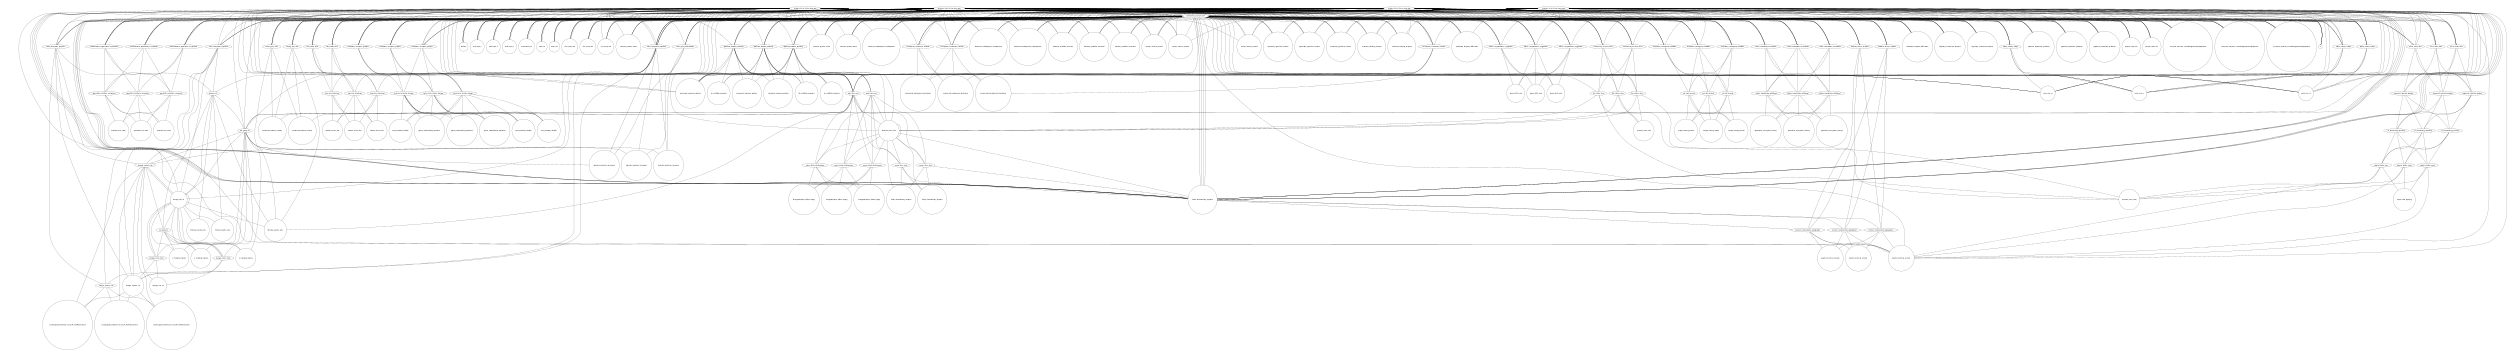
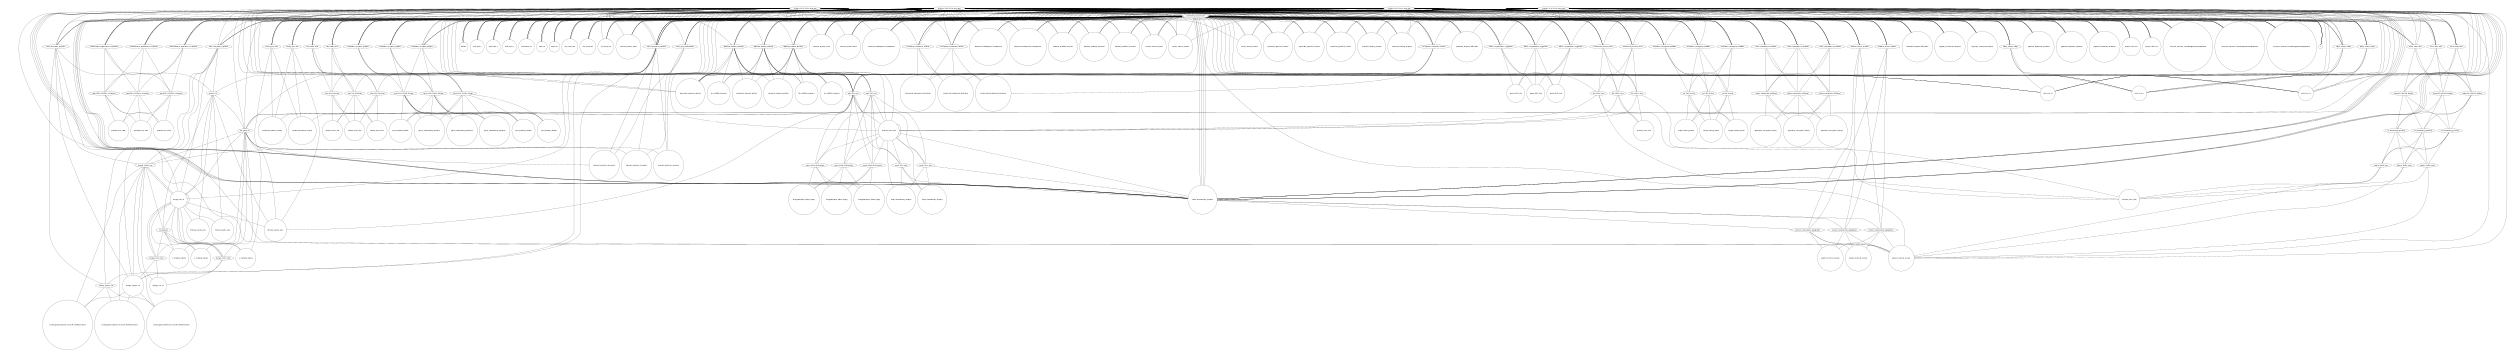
(2404, 200) -> none
